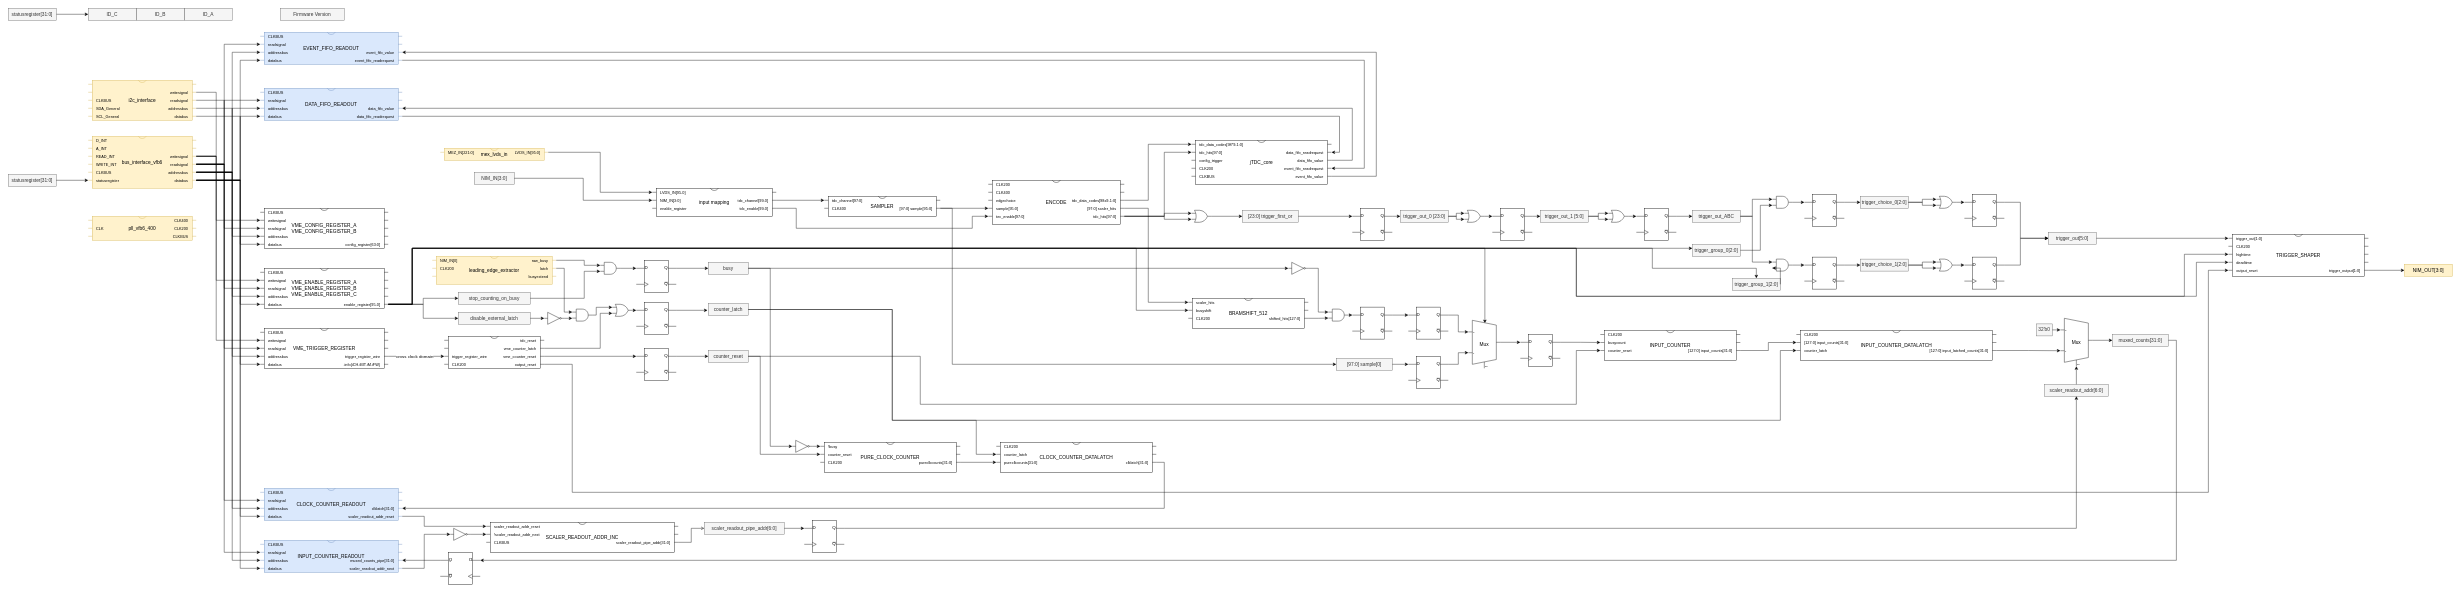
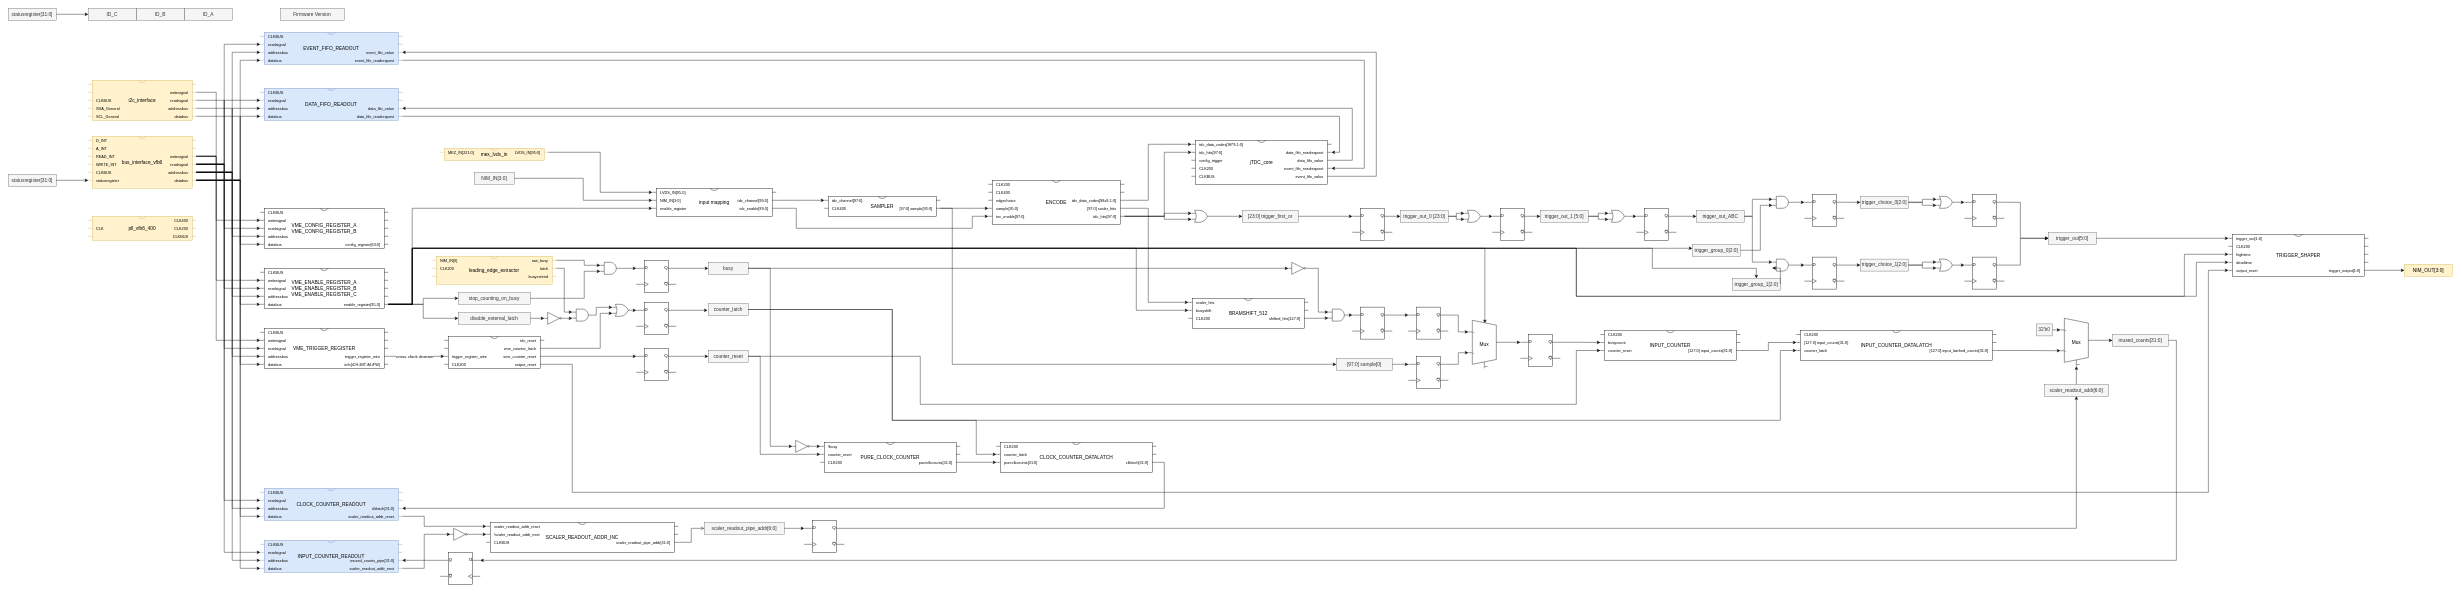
none -> (648, 208)
(1716, 216) -> (1720, 216)
